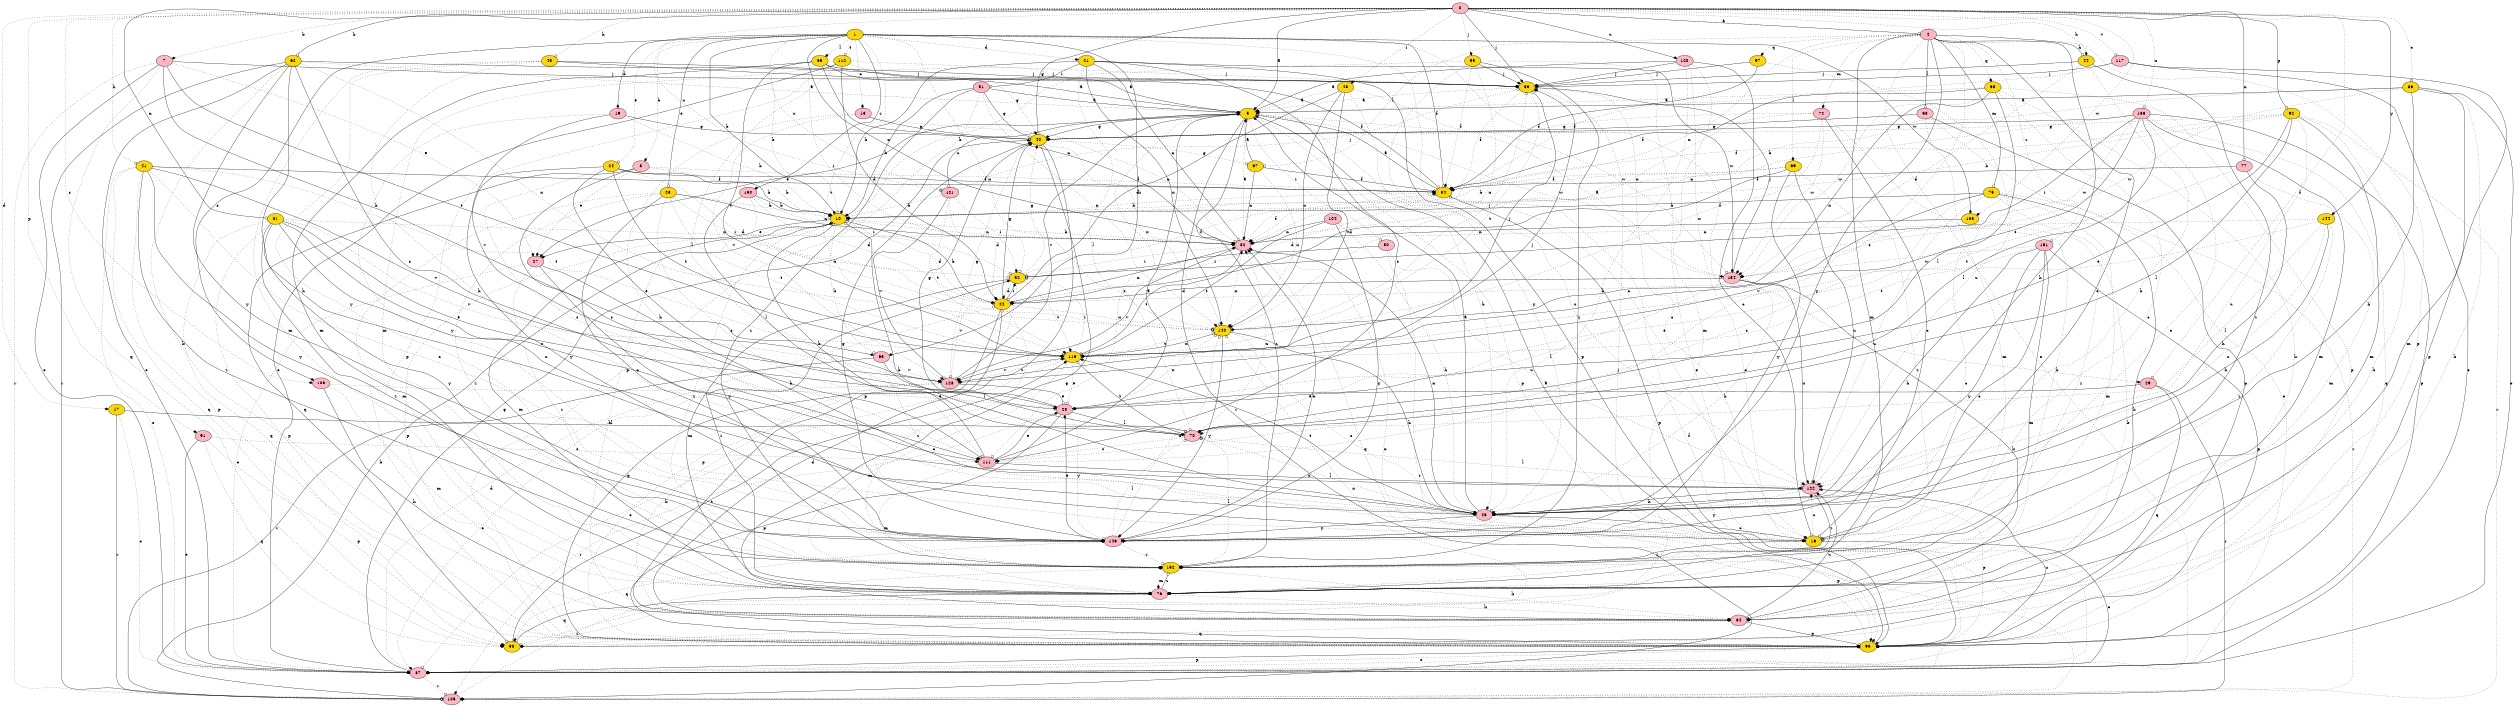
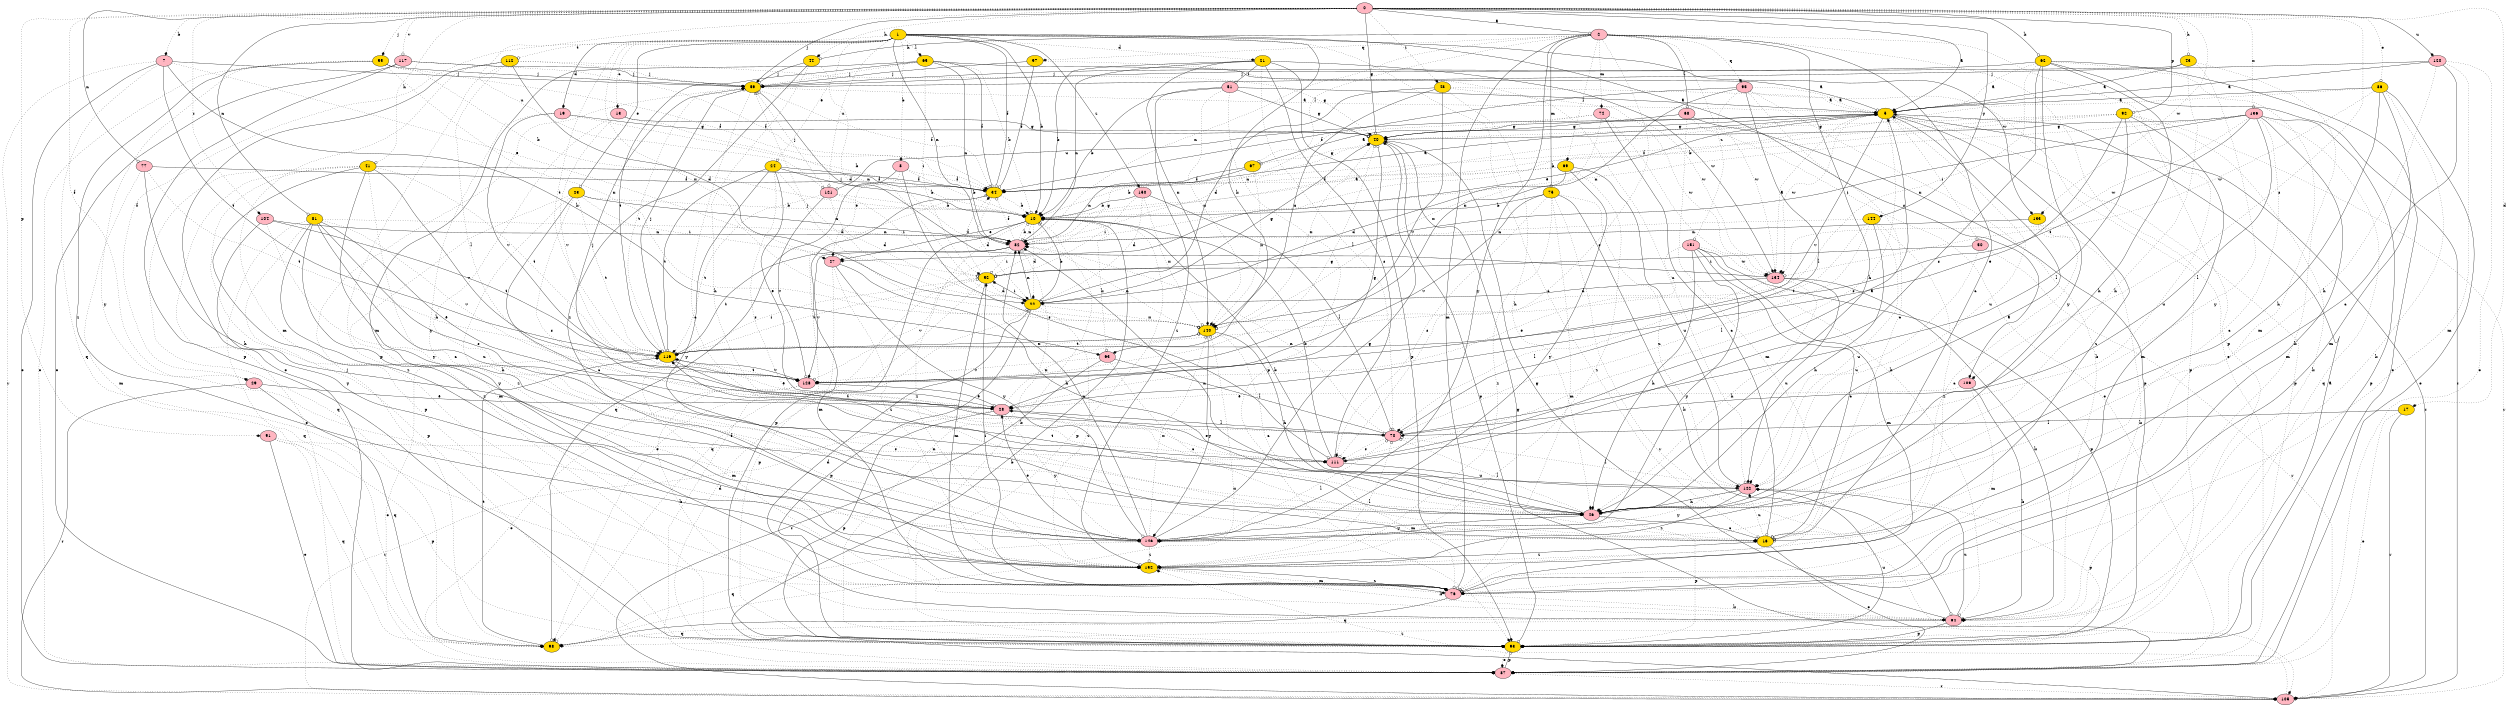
none -> (396, 17)
(1993, 87) -> (1744, 87)
(238, 452) -> (716, 407)
